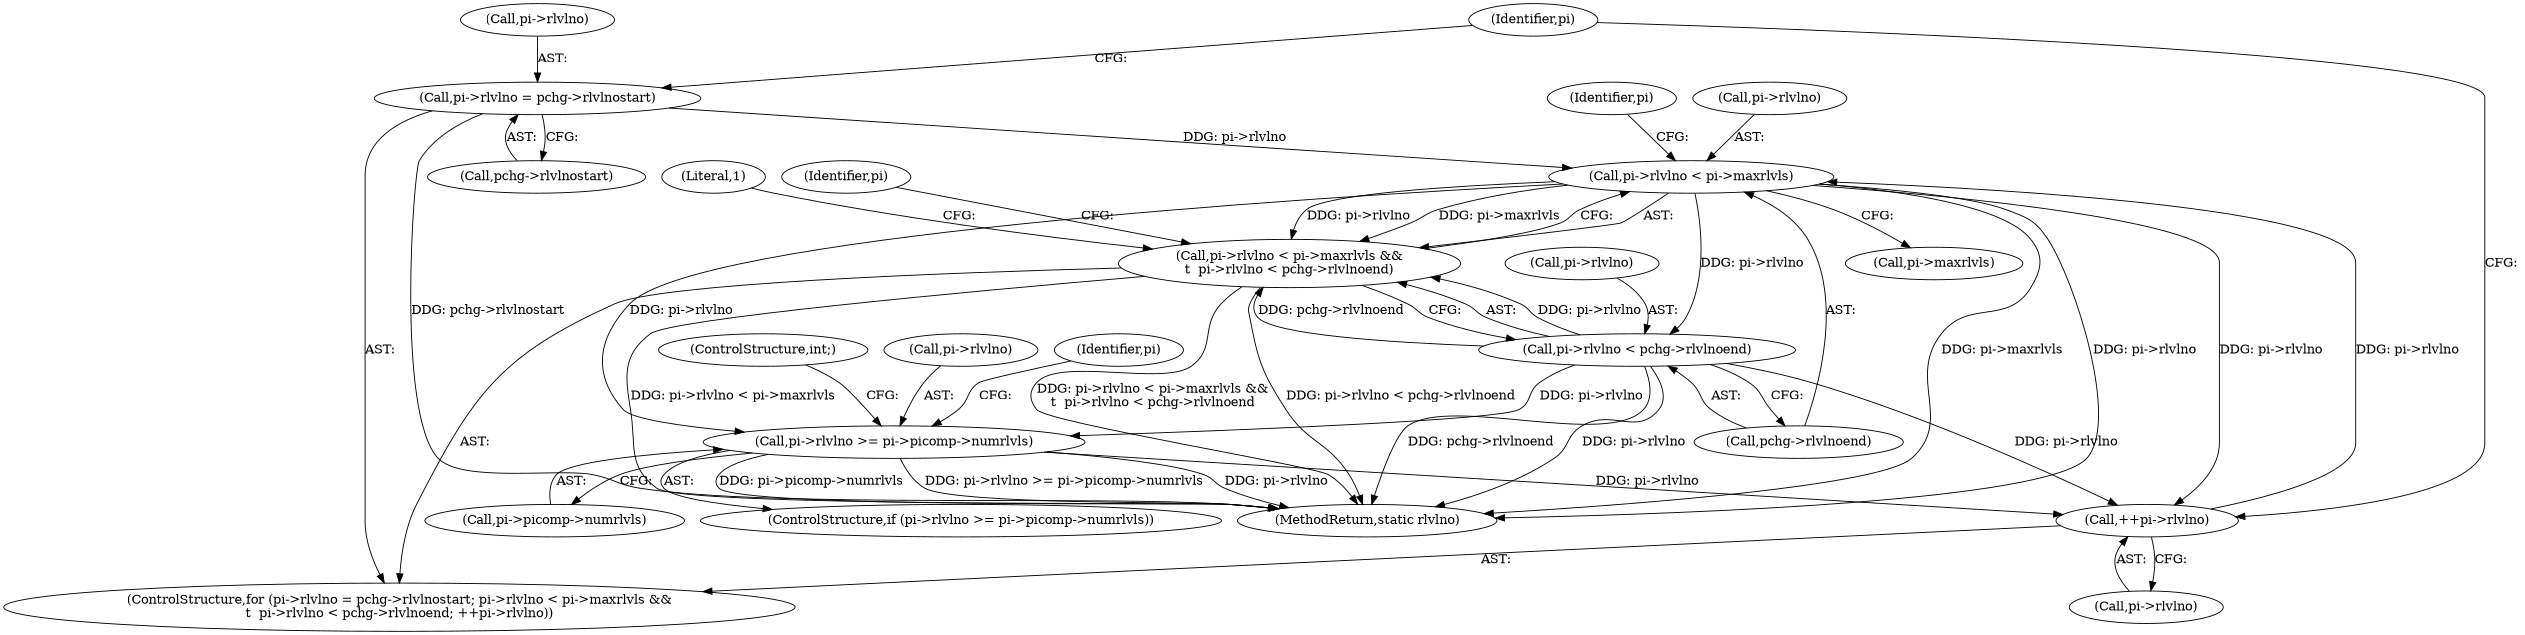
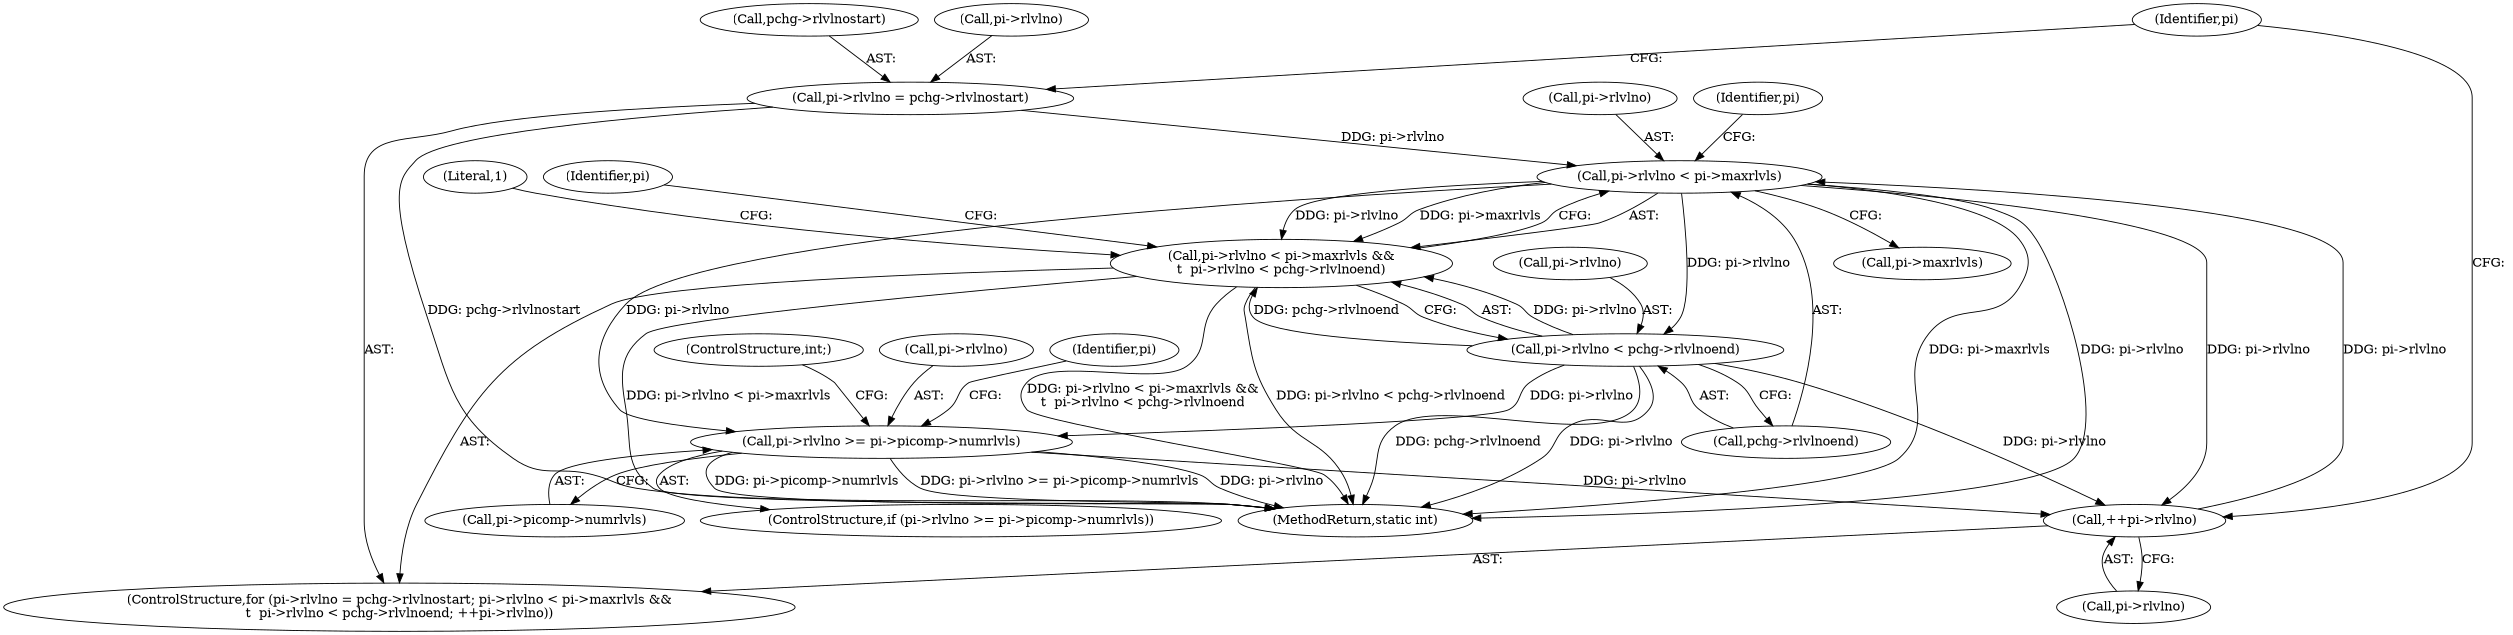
(545, 133) -> none
(1367, 521) -> (1355, 521)
